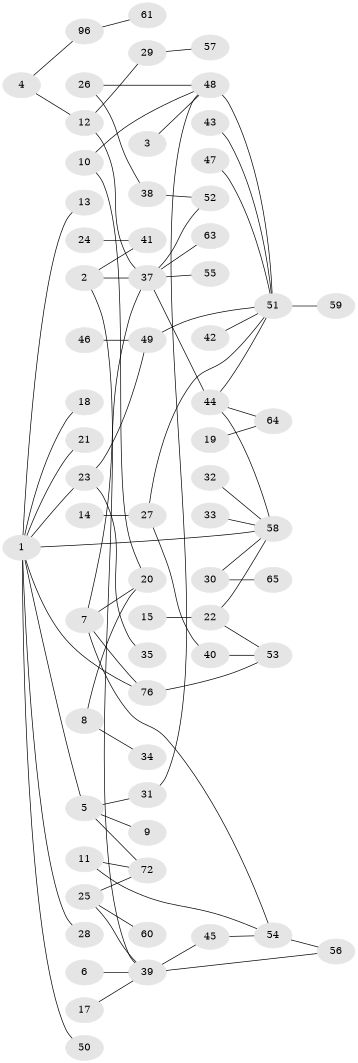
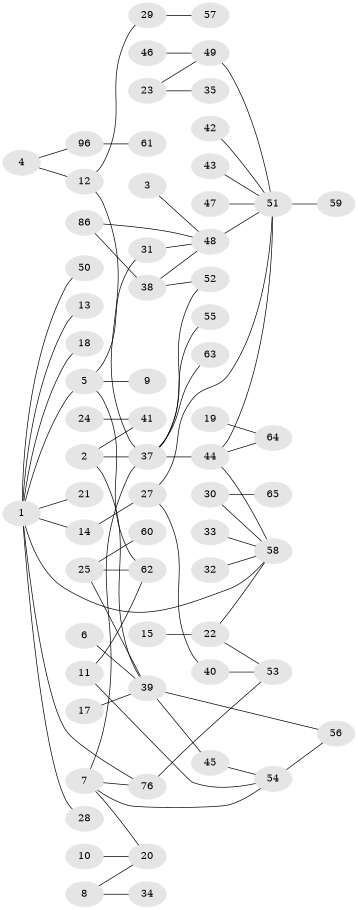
(85, 85) -> (85, 223)
(142, 117) -> (179, 265)
(52, 512) -> (53, 523)
(147, 870) -> (147, 570)
